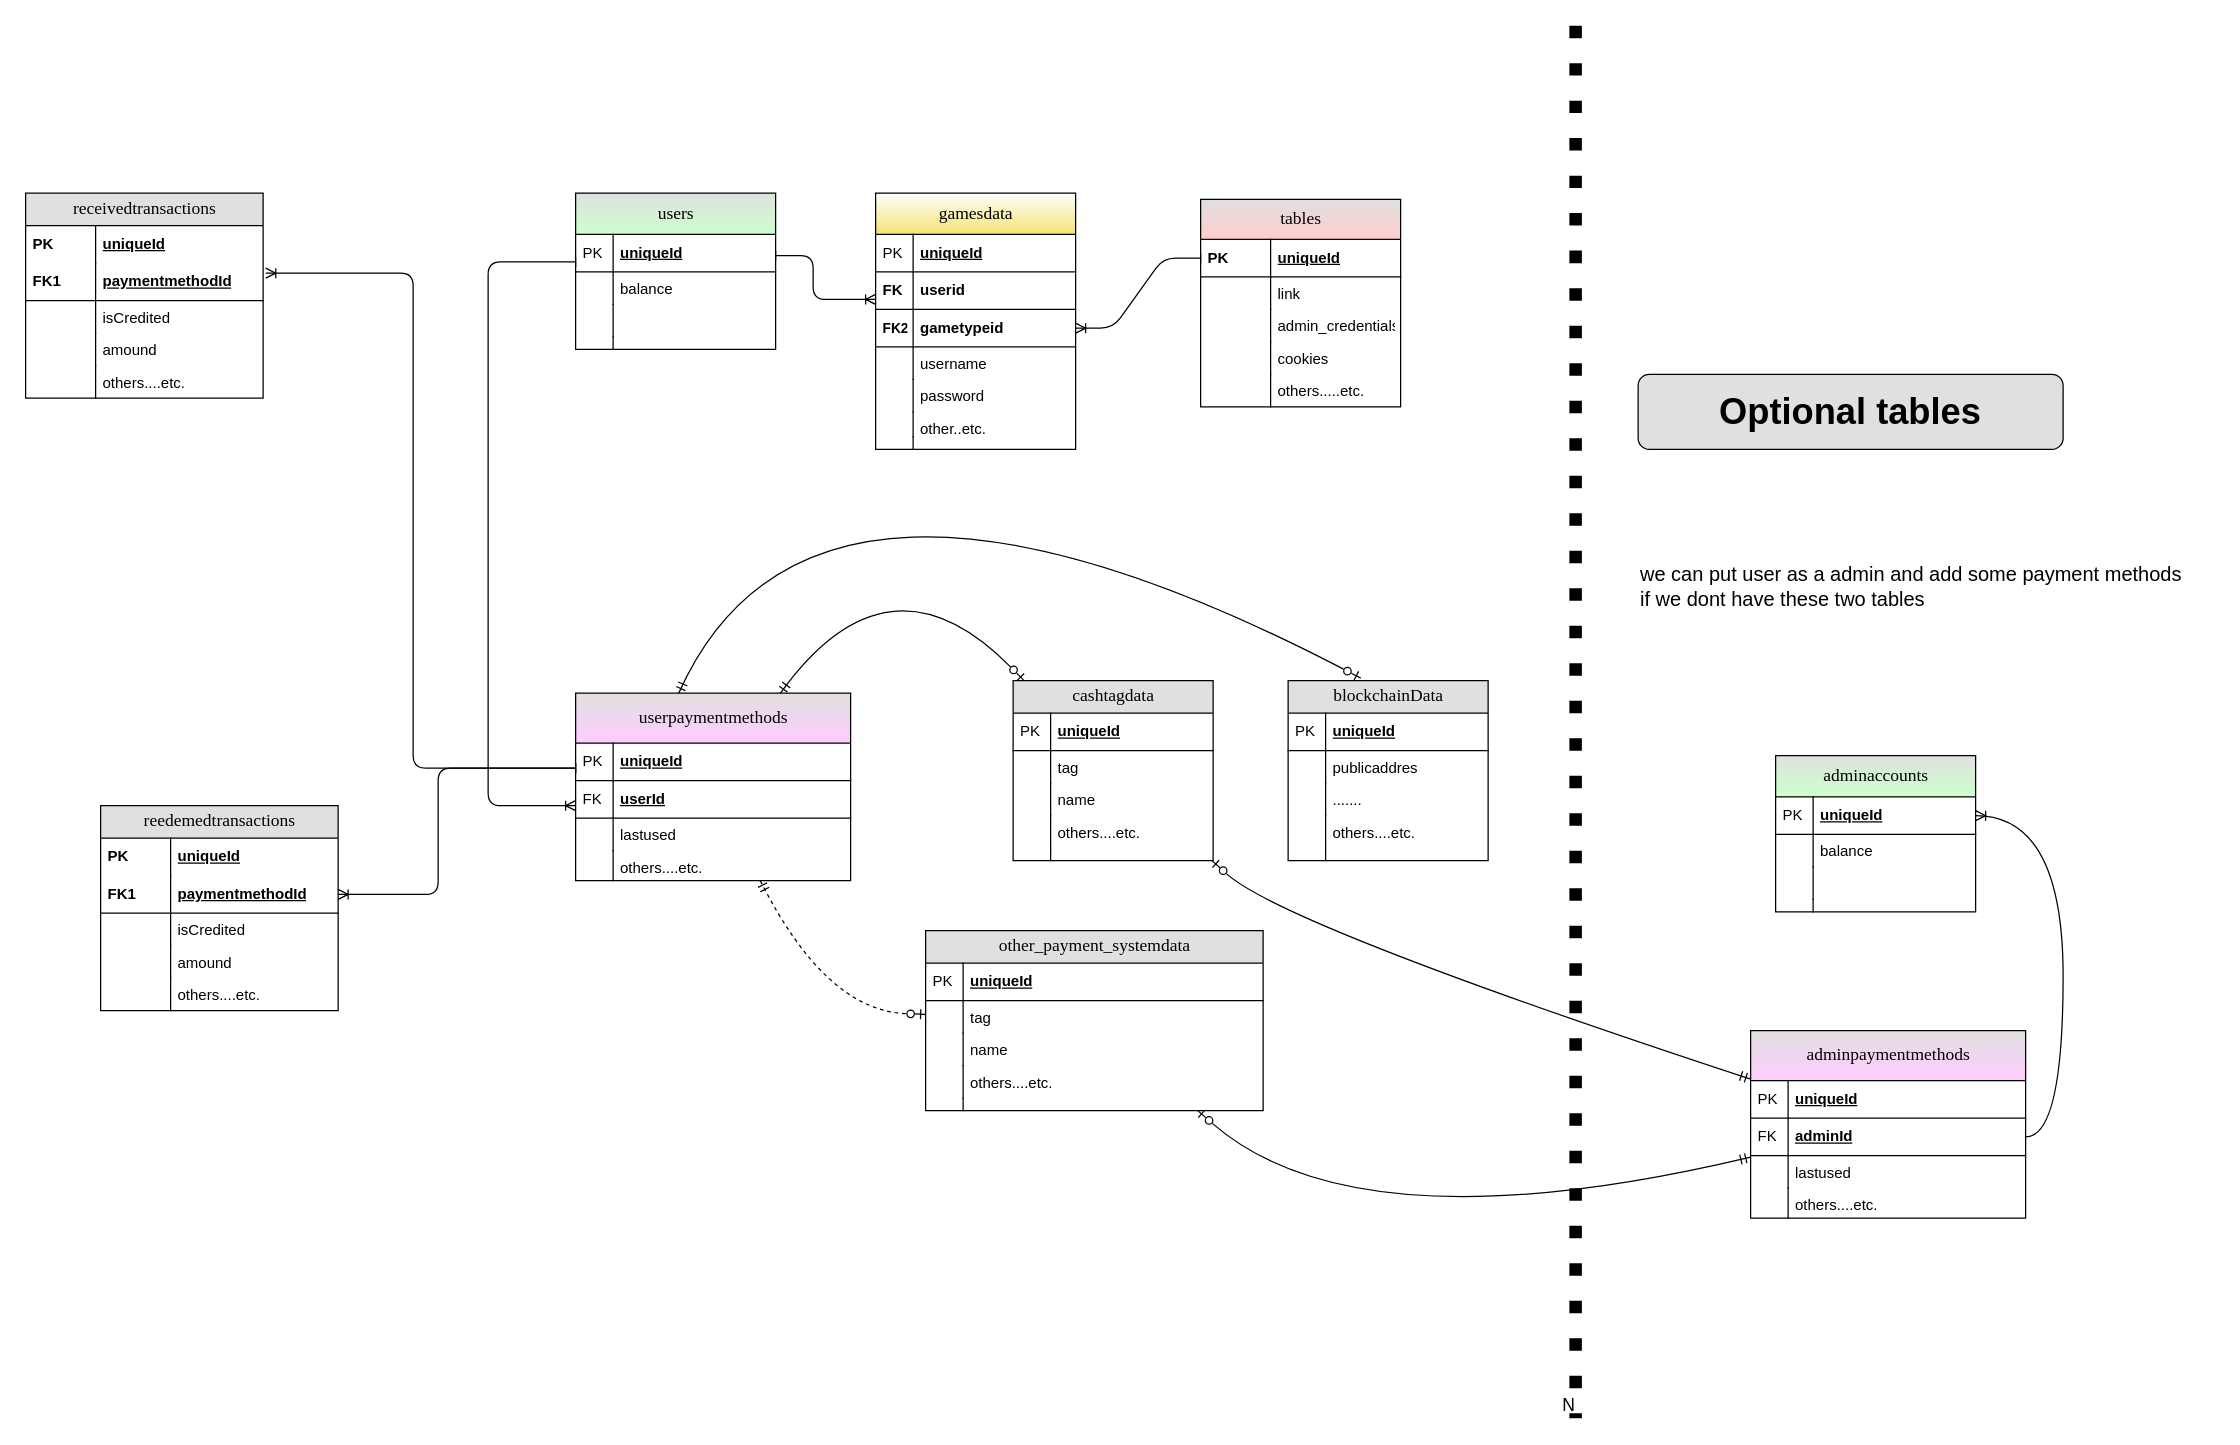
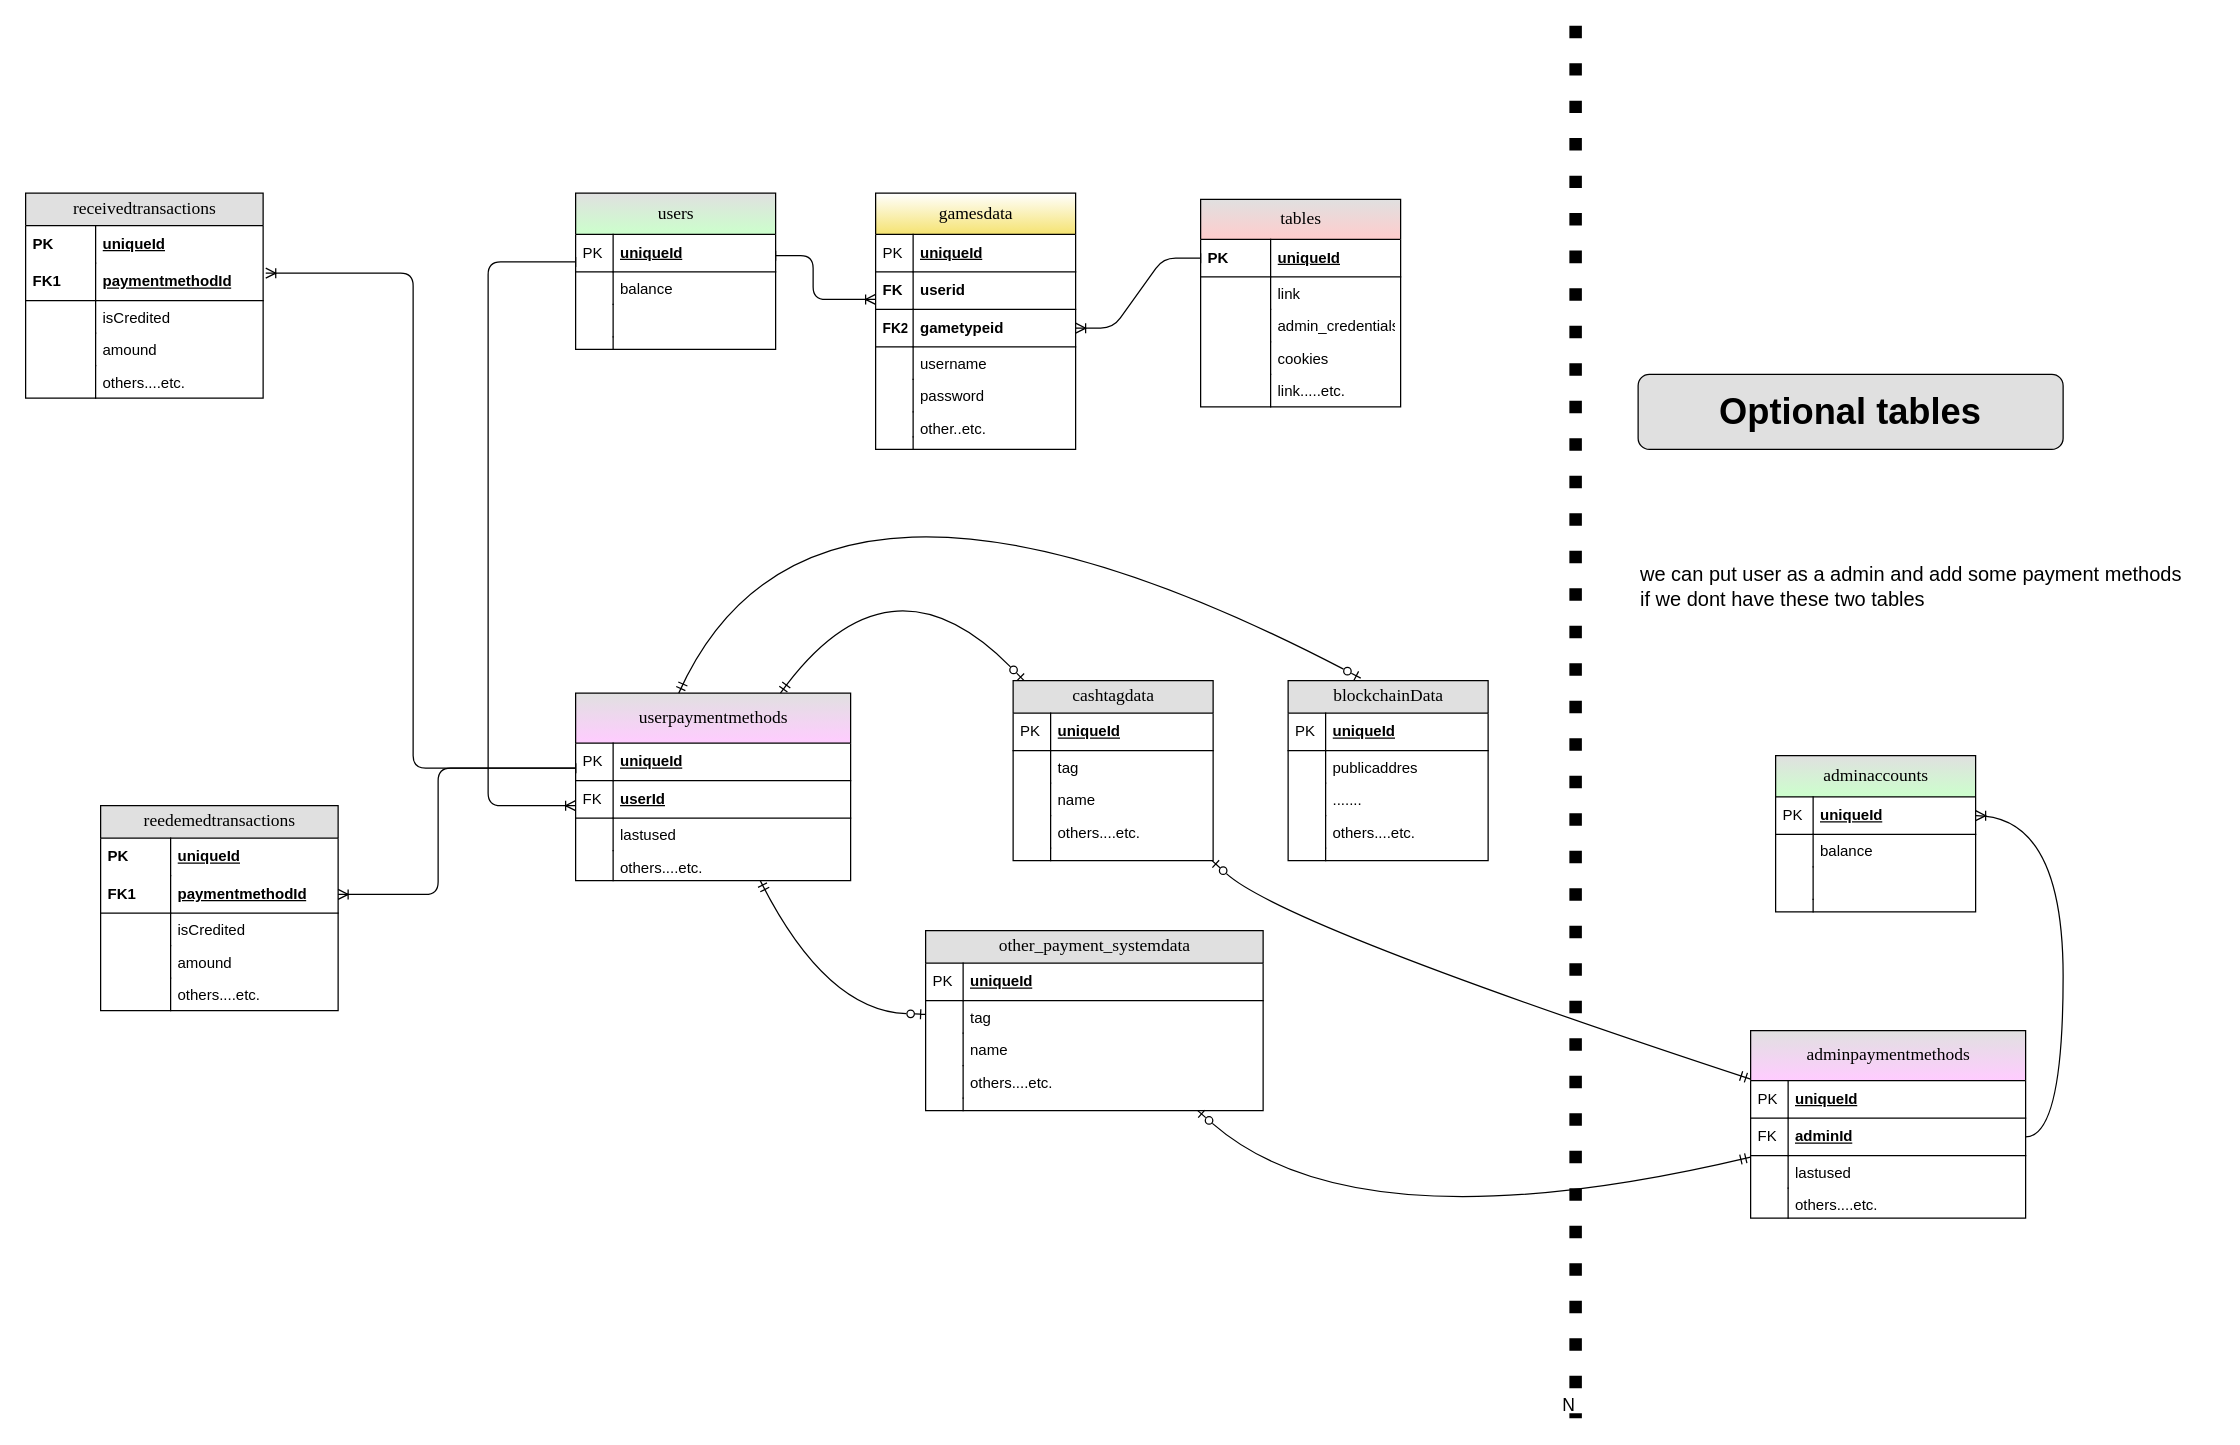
(1329, 392) -> (1317, 392)
(817, 966) -> (817, 966)
